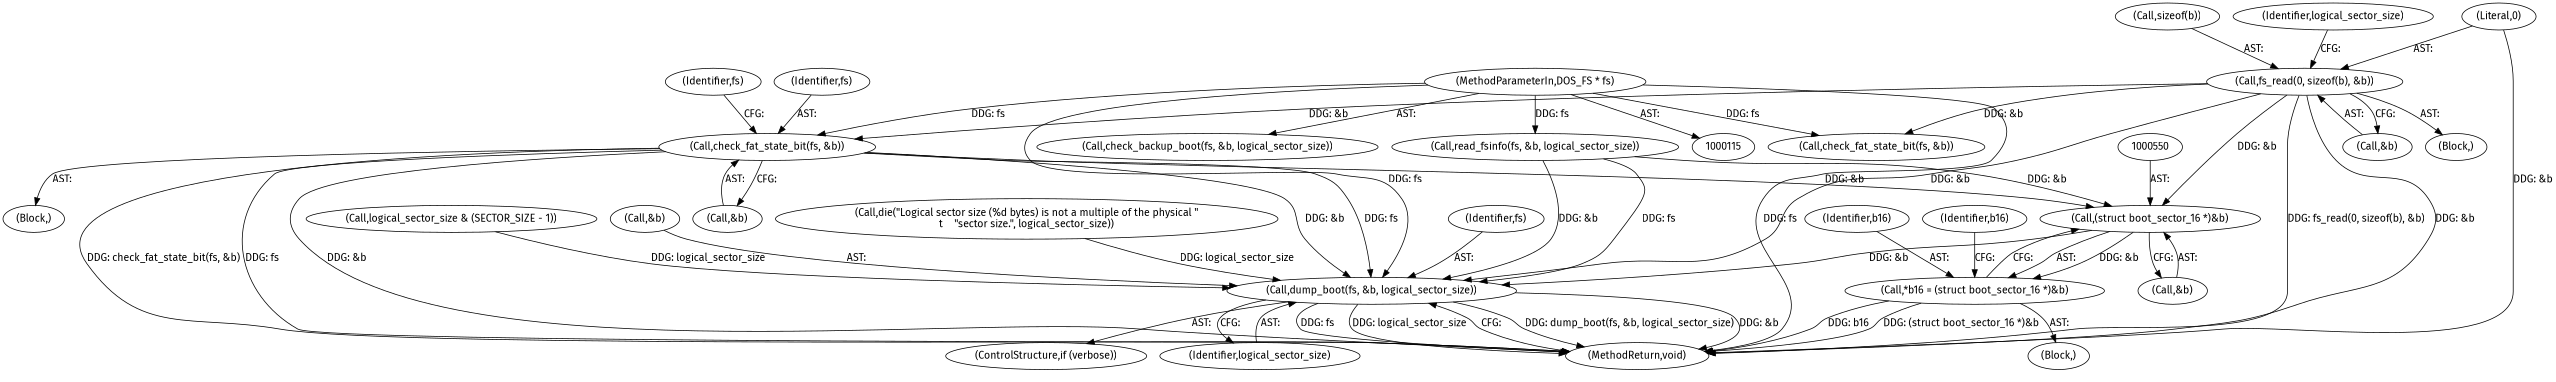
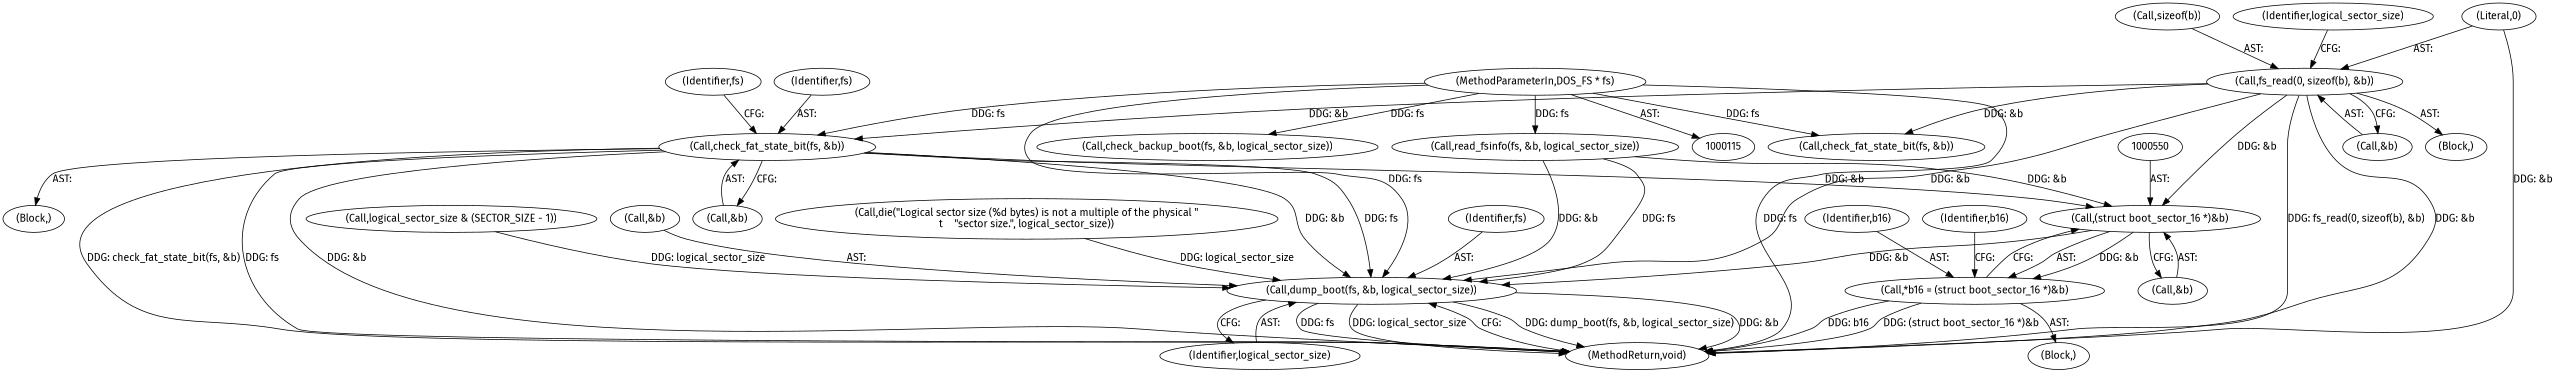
(1408, 114) -> (1408, 114)
(1046, 356) -> none
